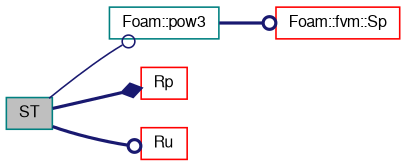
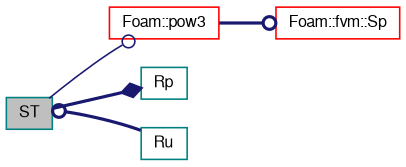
(164, 23) -> (164, 23)
(164, 83) -> (164, 83)
(90, 138) -> (104, 119)
(164, 144) -> (164, 144)
